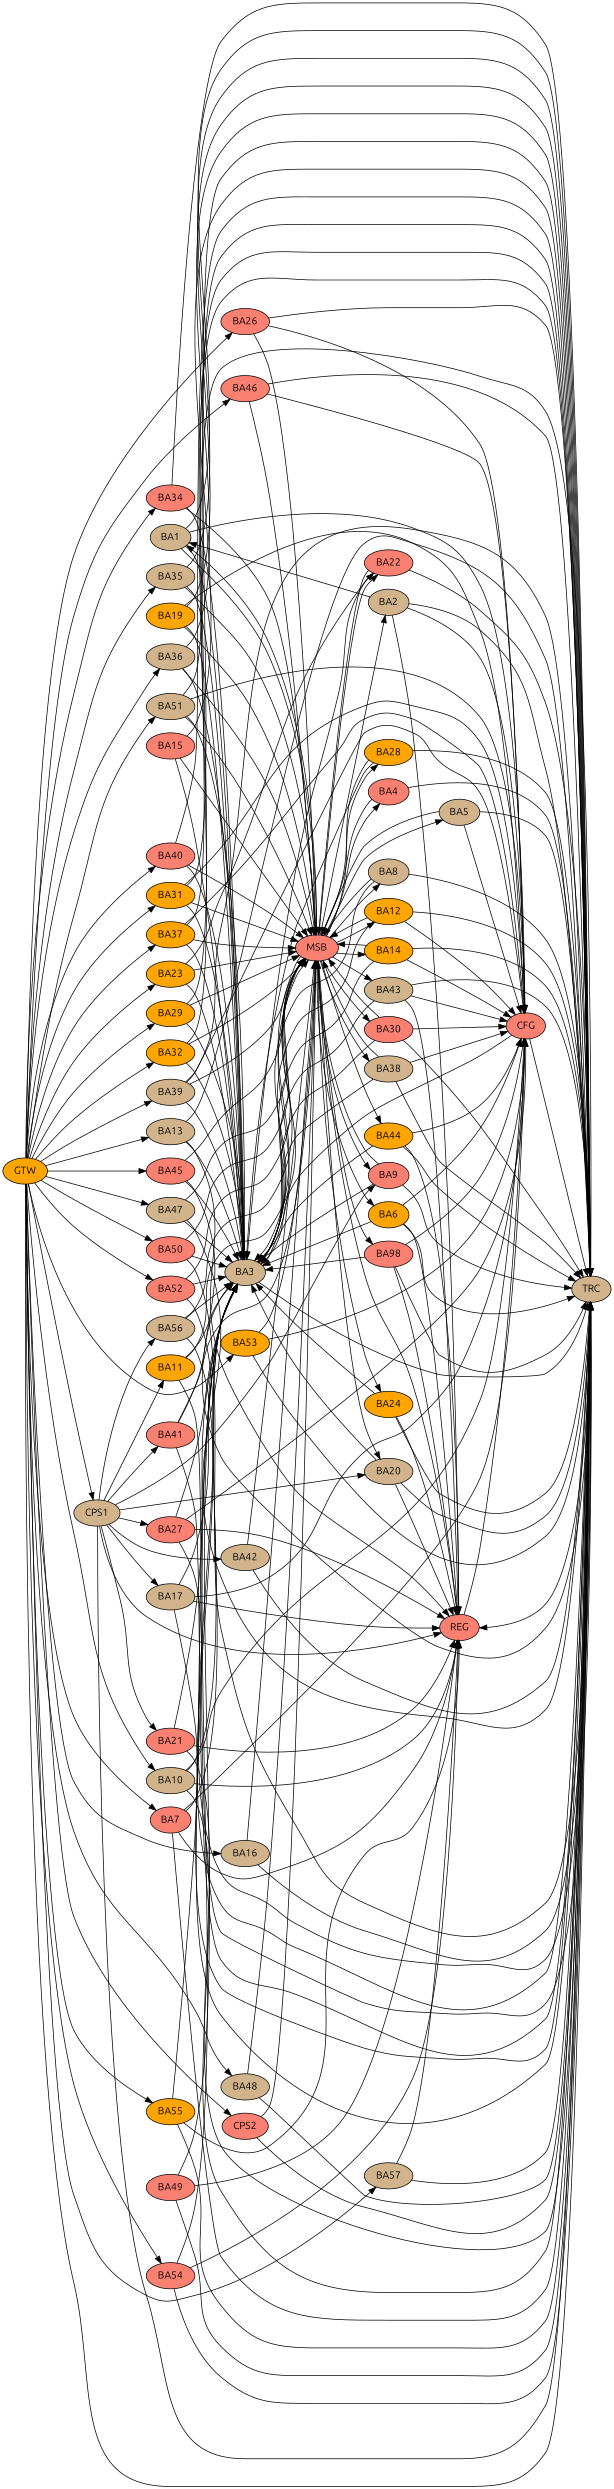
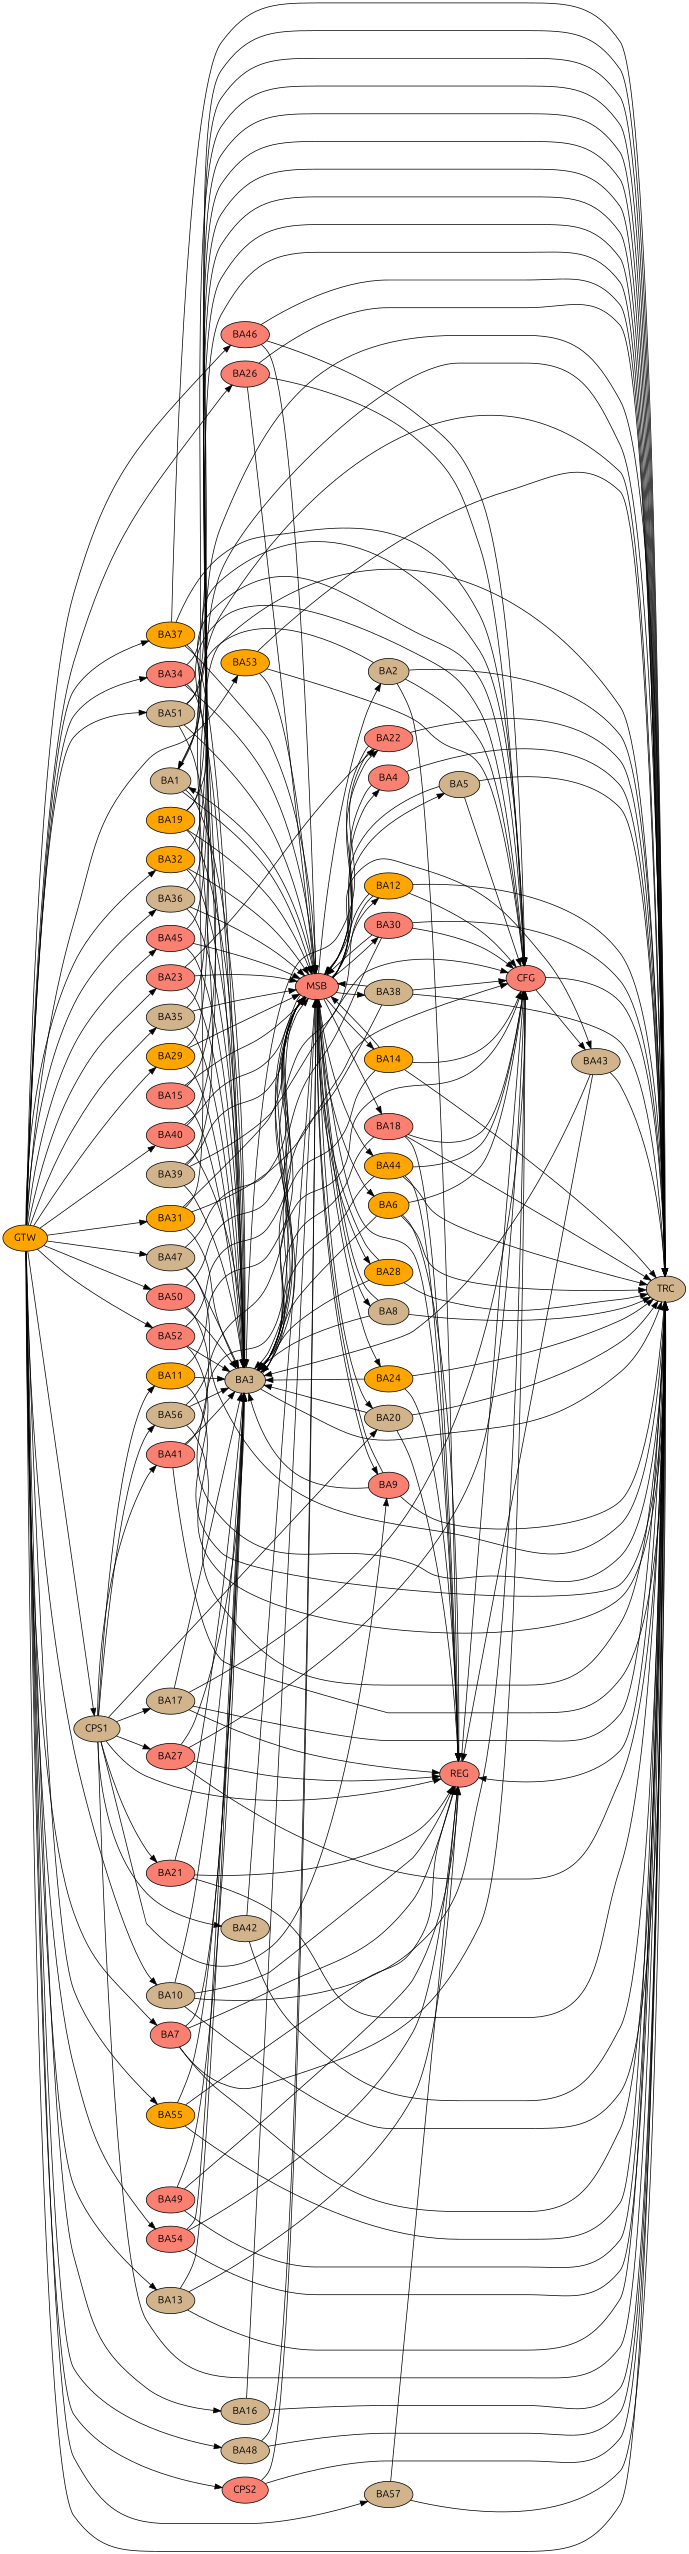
(171, 974) -> (171, 978)
(455, 1008) -> (563, 1022)
(92, 1131) -> none
(389, 1254) -> (389, 1127)
